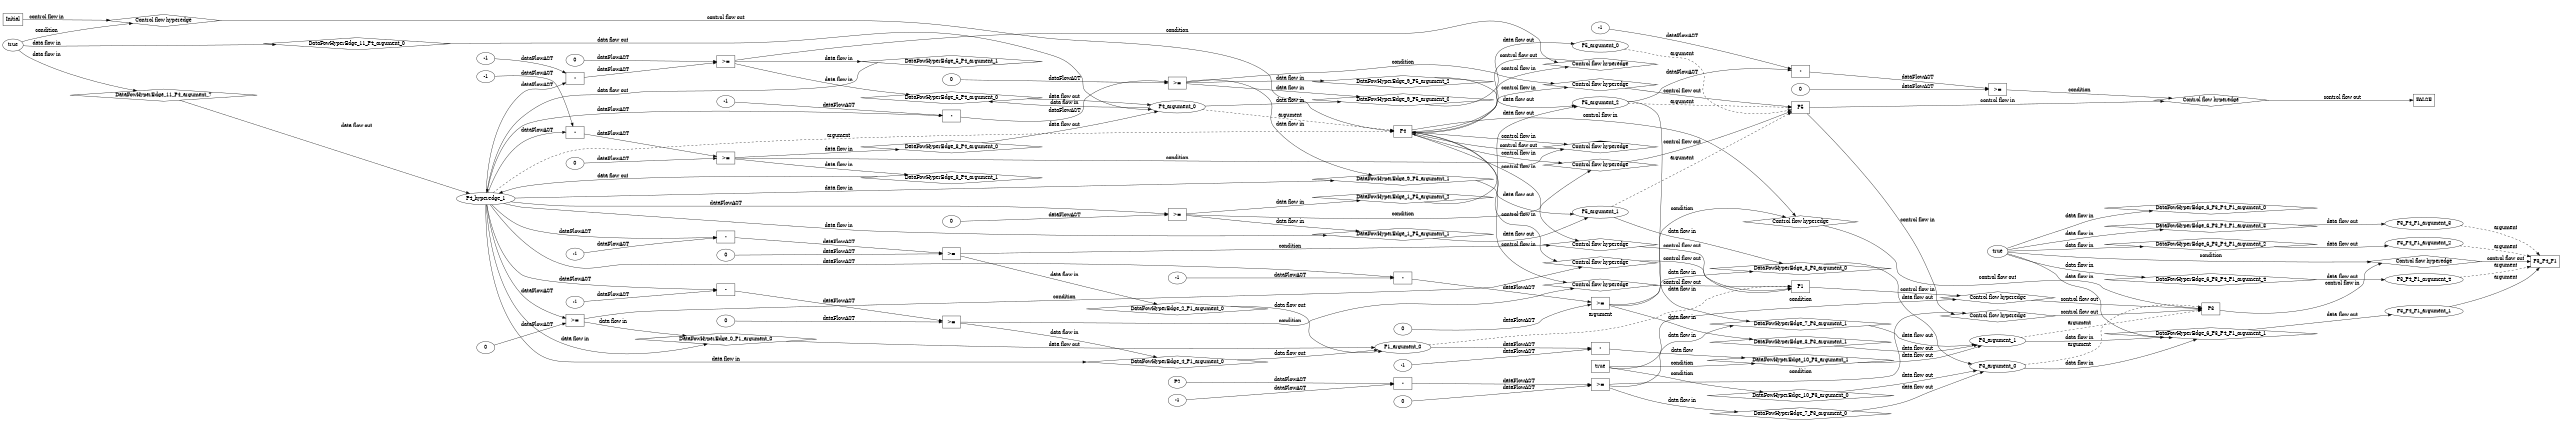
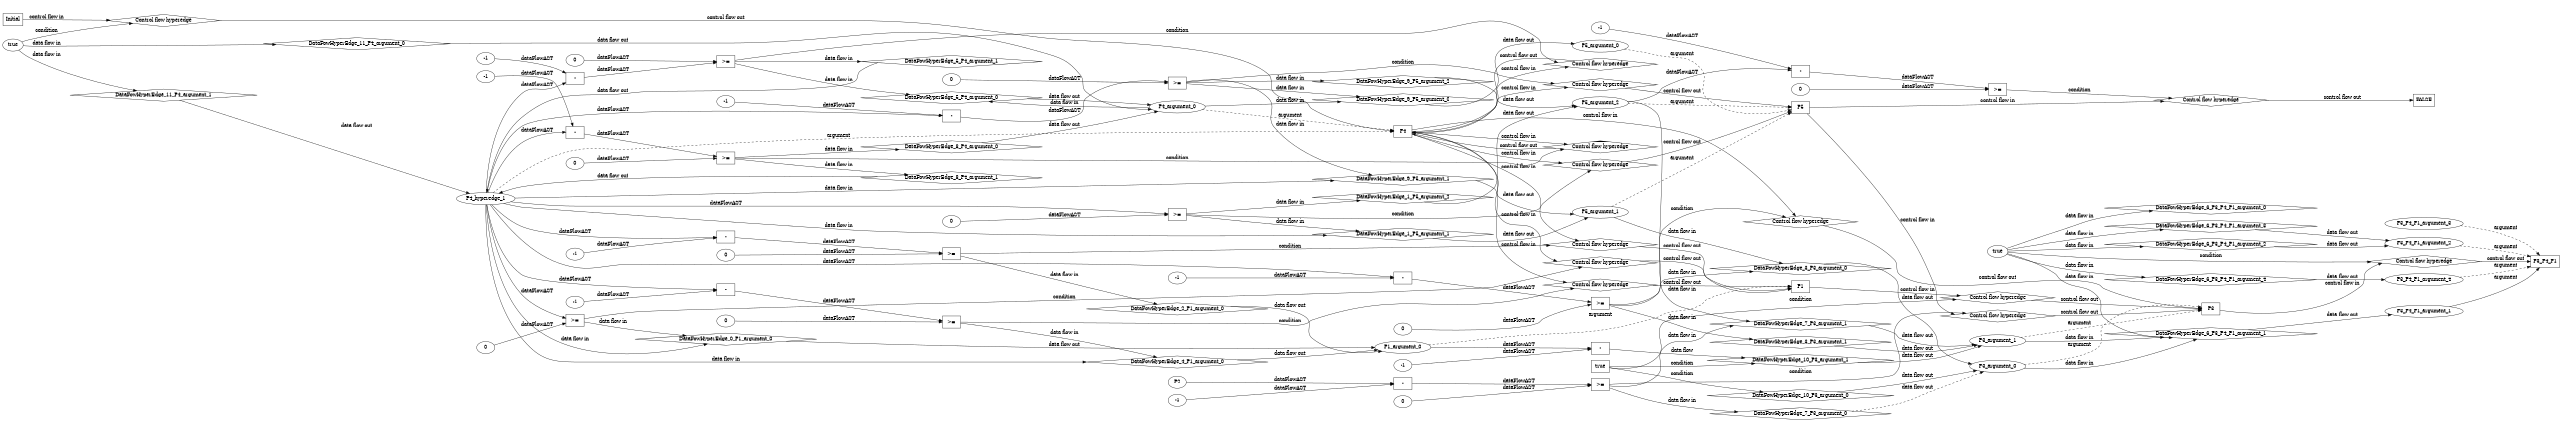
(164, 95) -> (164, 95)
(2340, 225) -> (2320, 235)
(1917, 397) -> (1917, 397)
